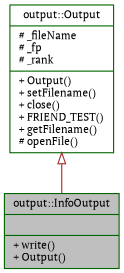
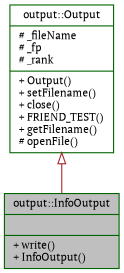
(40, 257) -> (50, 257)
